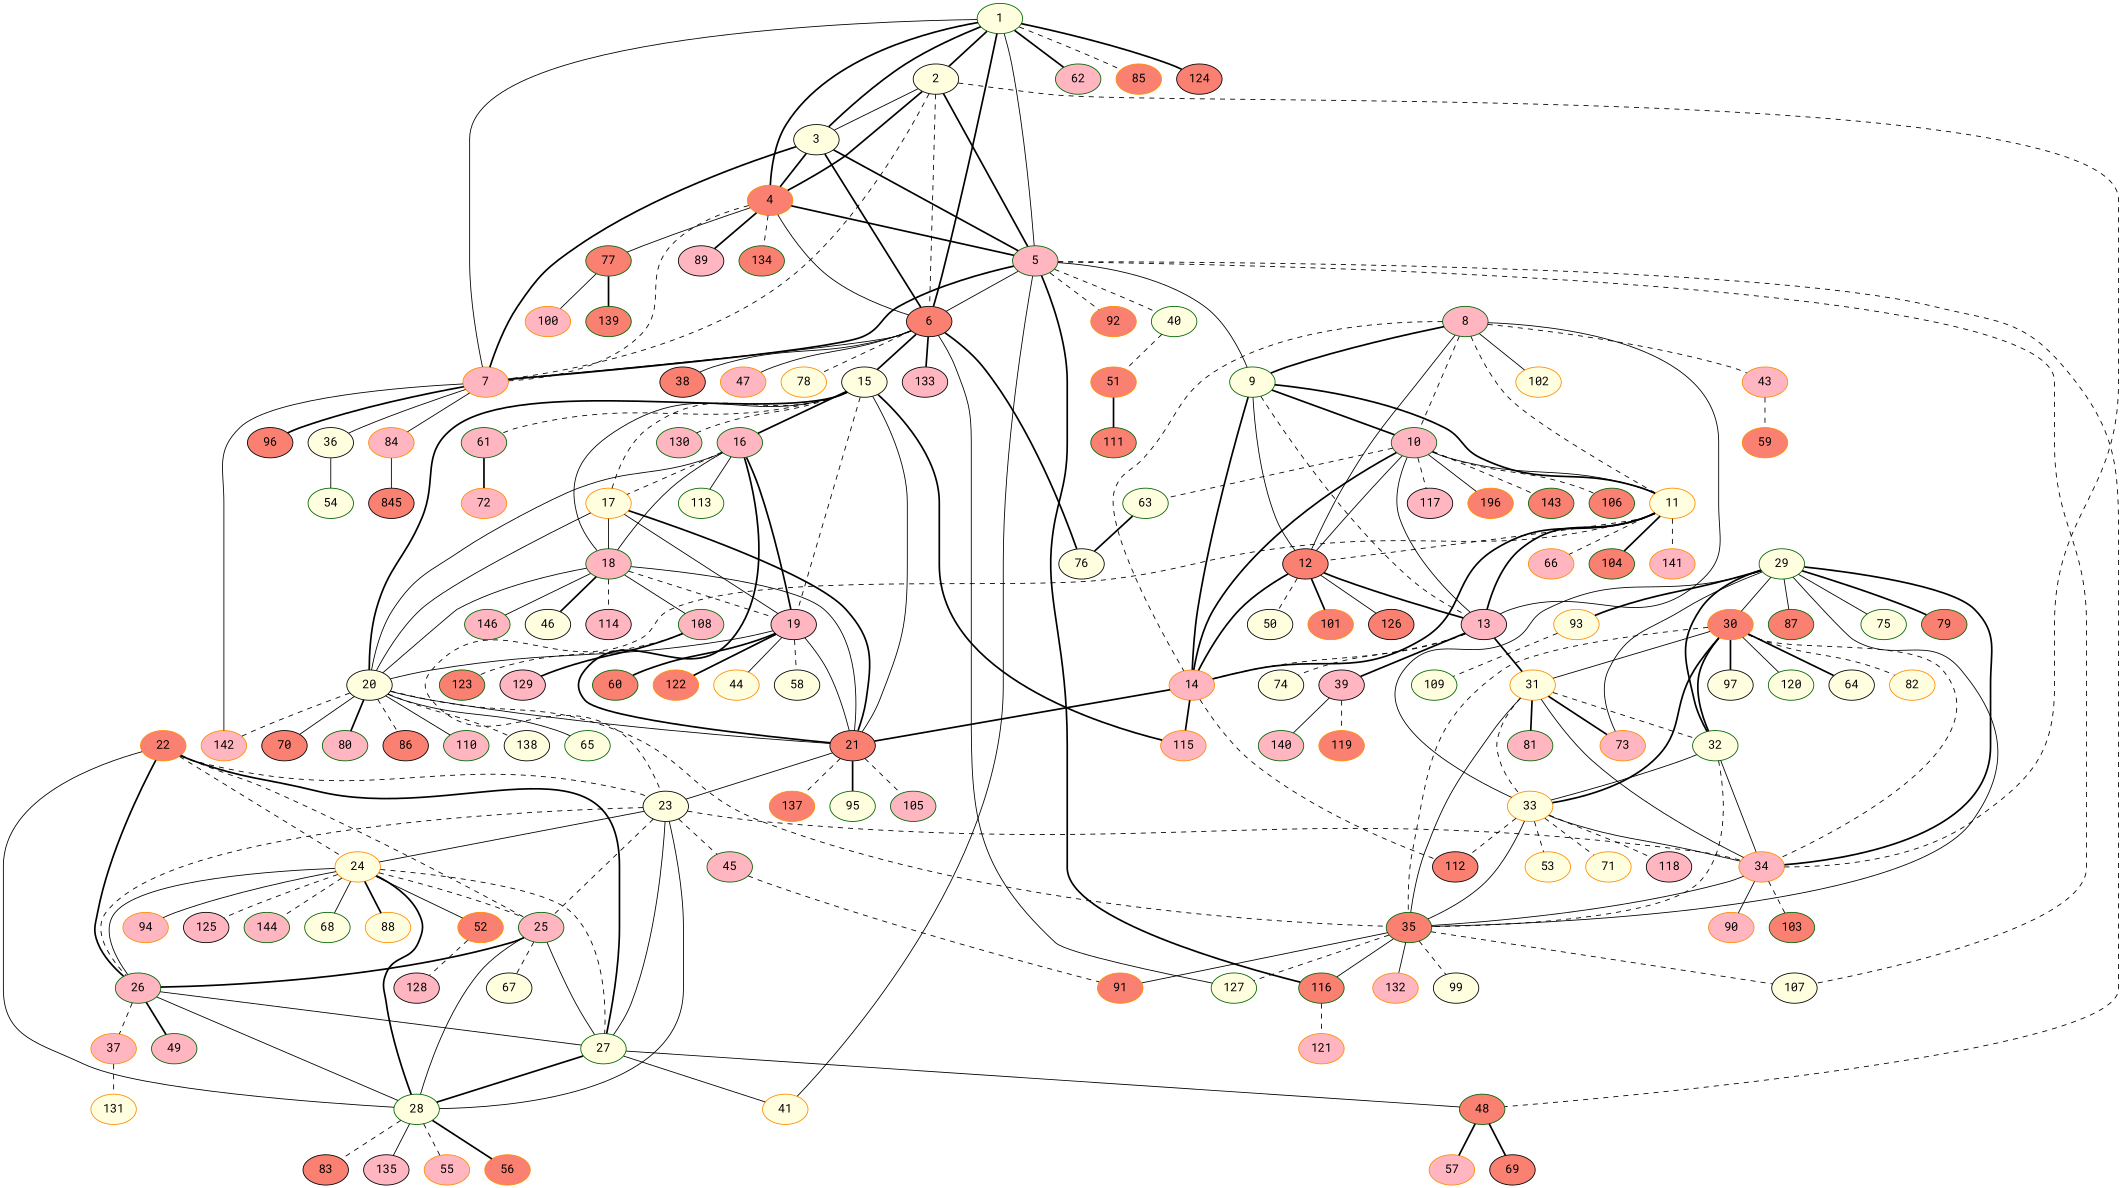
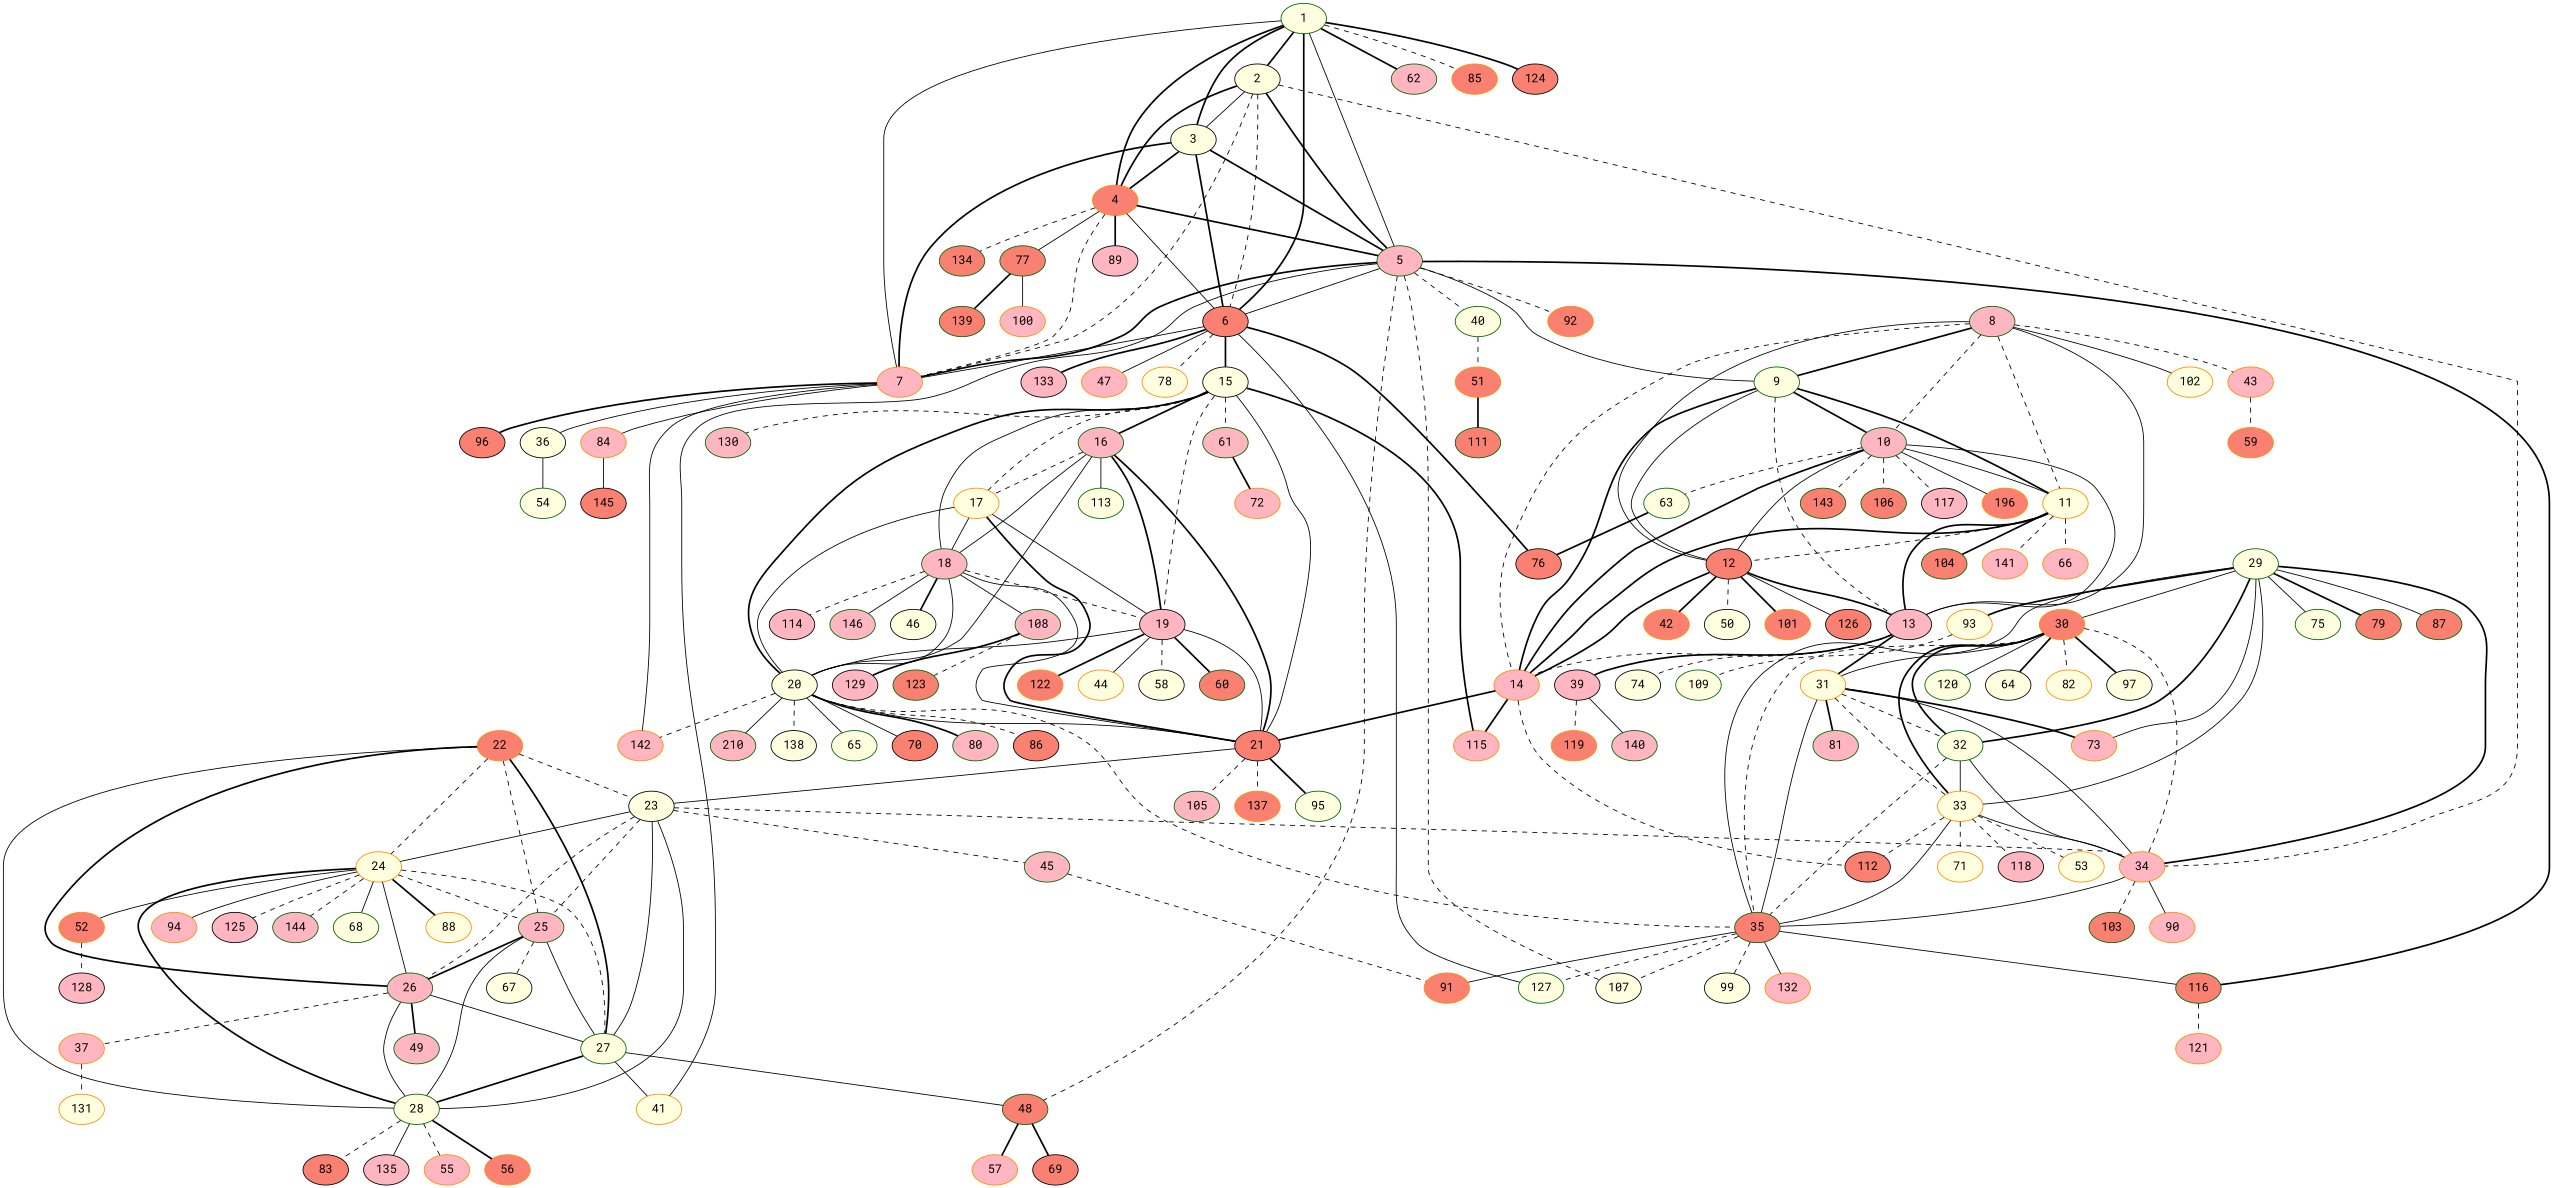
(683, 382) -> none
(391, 503) -> (603, 503)
(1082, 564) -> (1539, 564)
(880, 584) -> none
none -> (1666, 625)
(466, 746) -> (733, 746)
